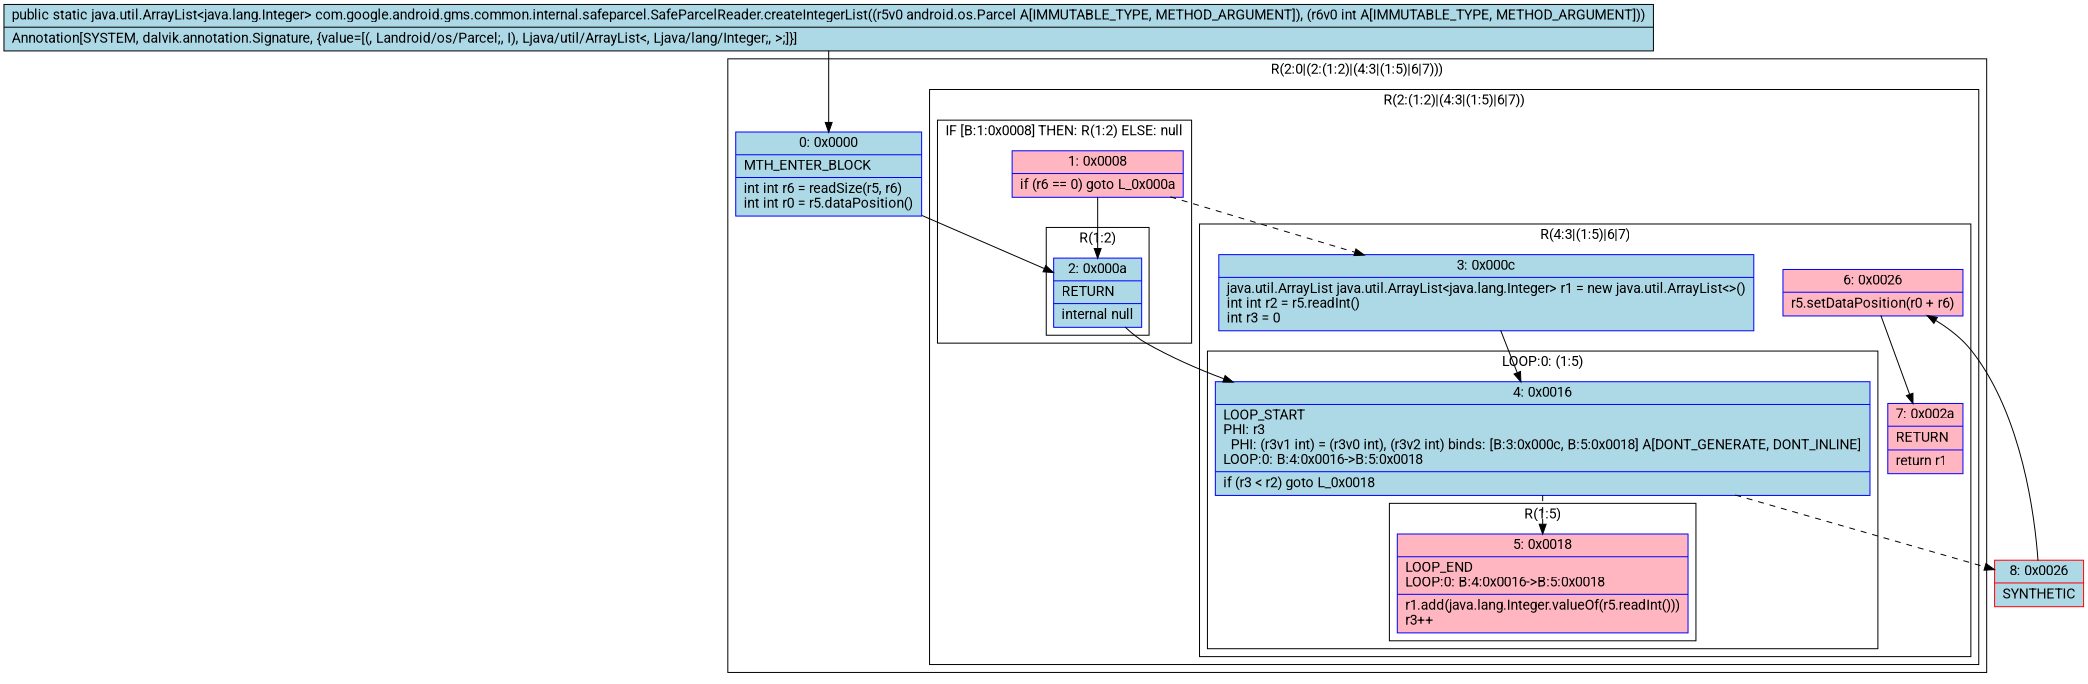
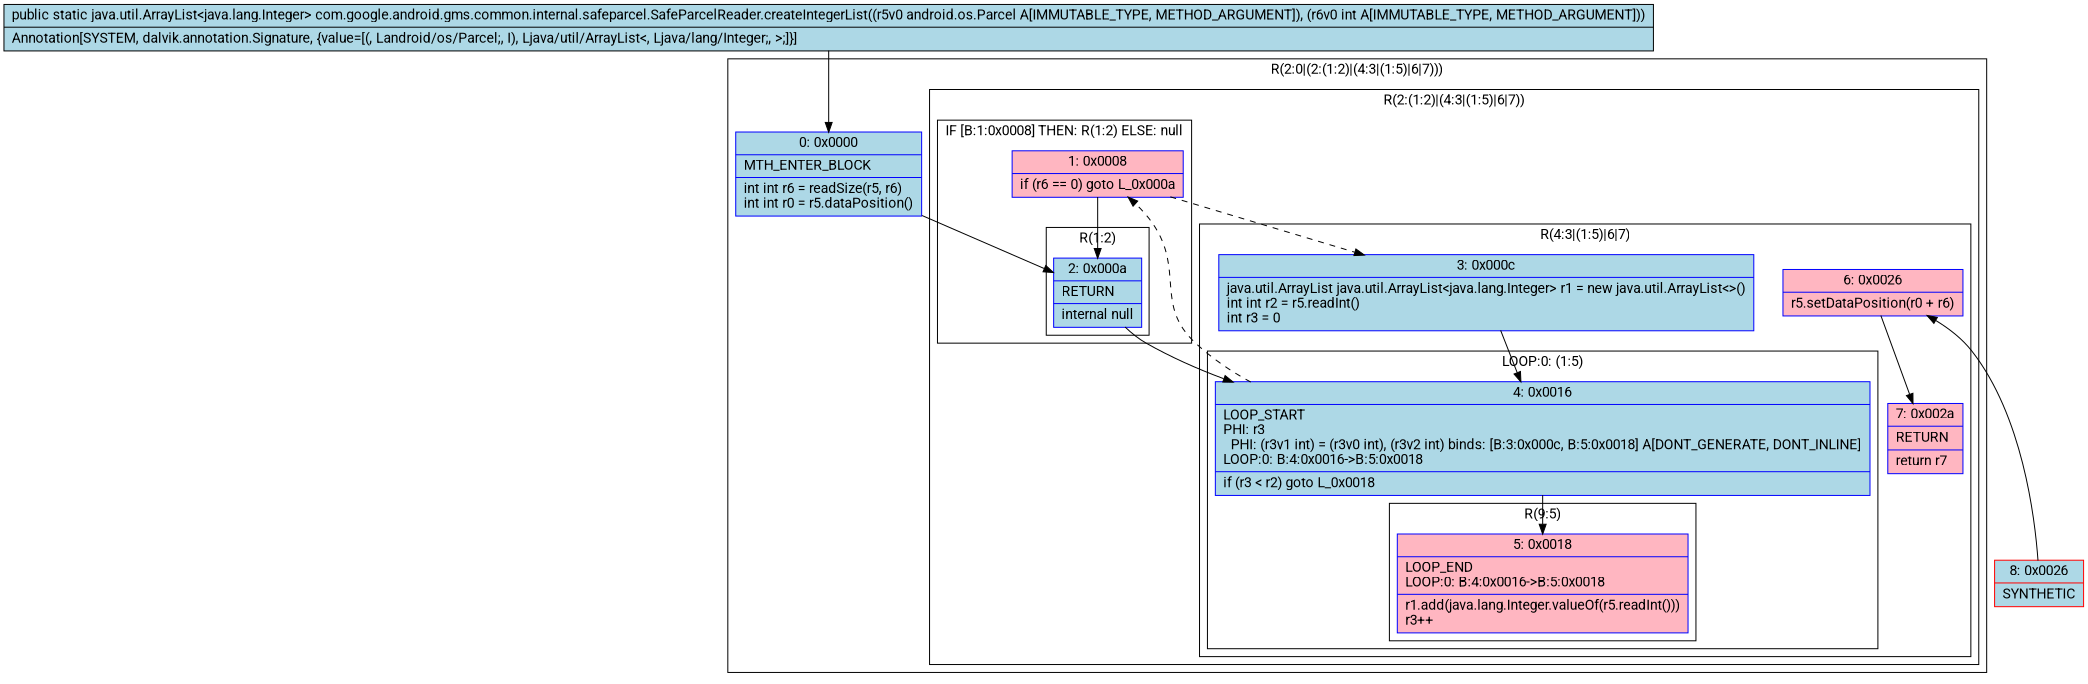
(1921, 461) -> (1921, 461)
(1543, 510) -> (1543, 510)
(1543, 515) -> (1543, 515)
(1860, 531) -> (1174, 306)
